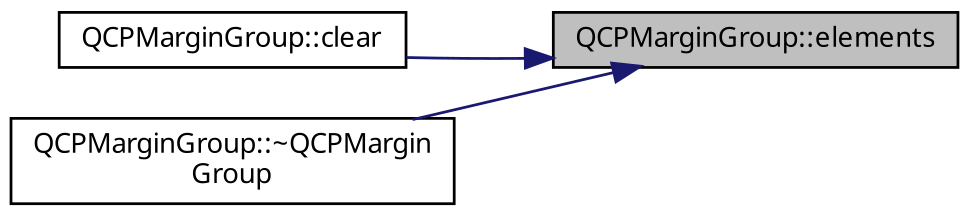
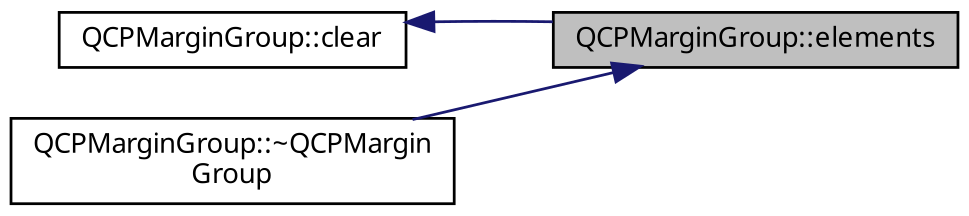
(465, 58) -> (494, 21)
